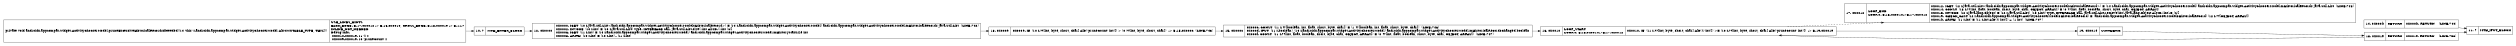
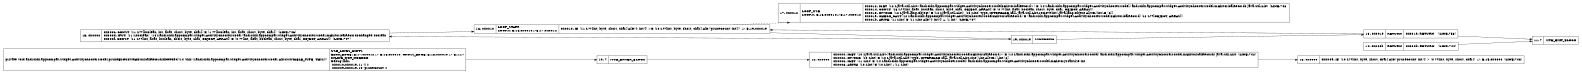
(1877, 11) -> (811, 11)
(2495, 30) -> (1561, 40)
(1218, 31) -> (701, 38)
